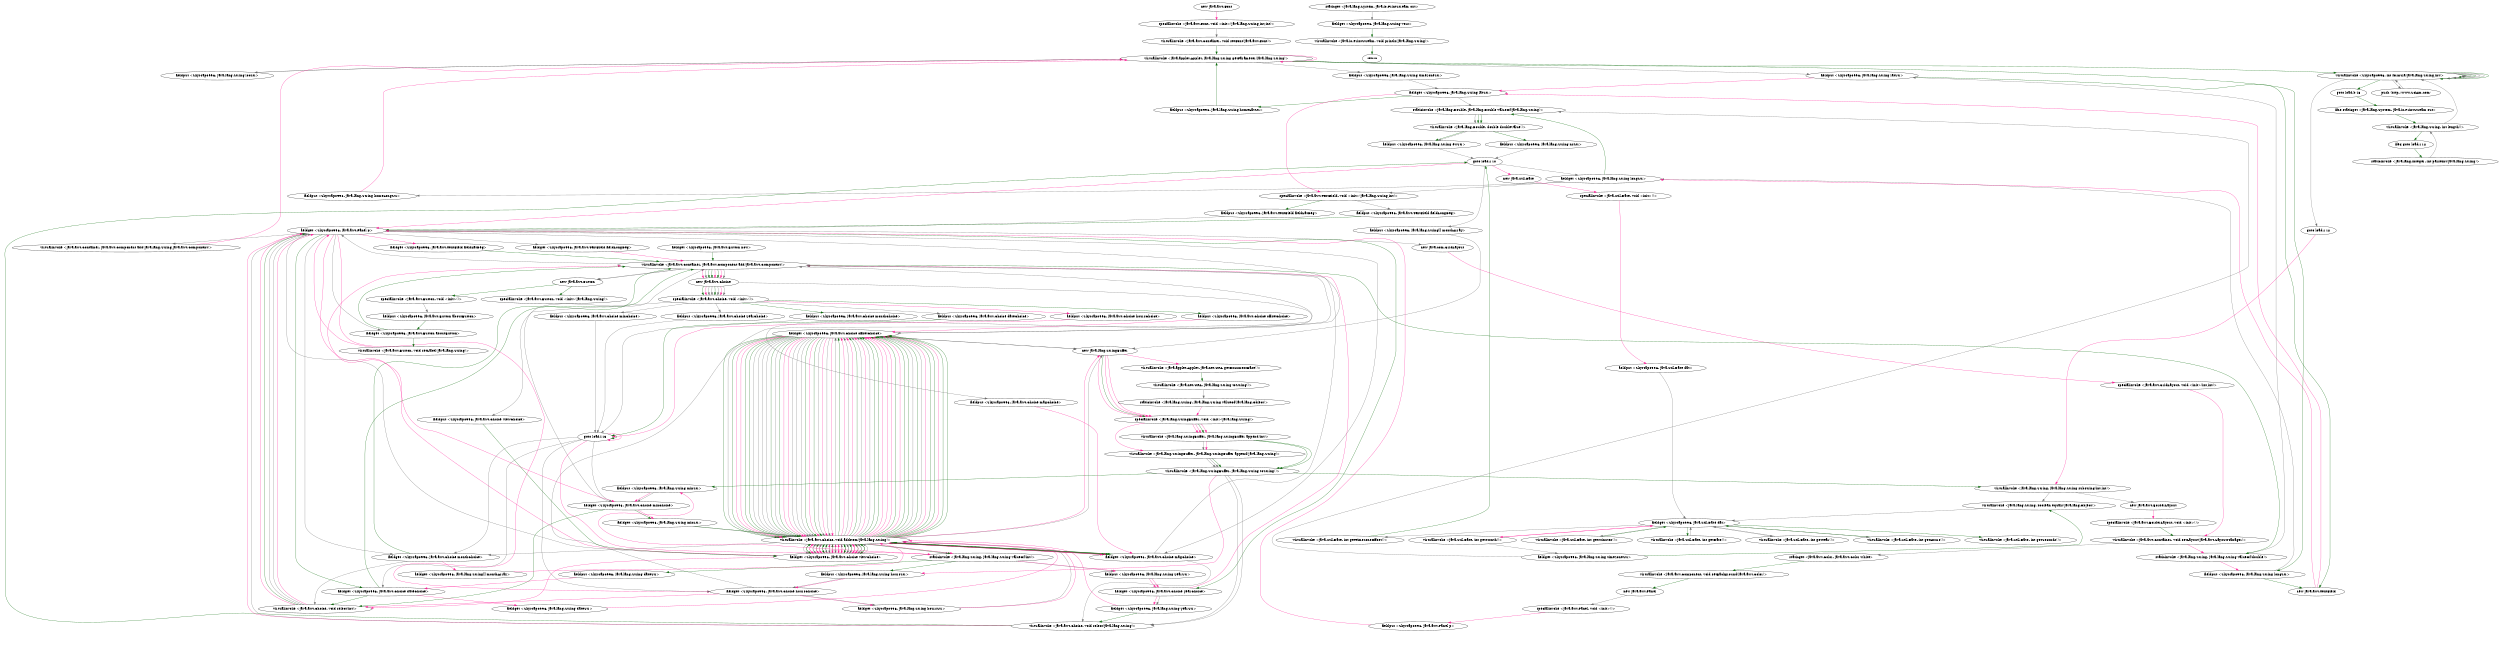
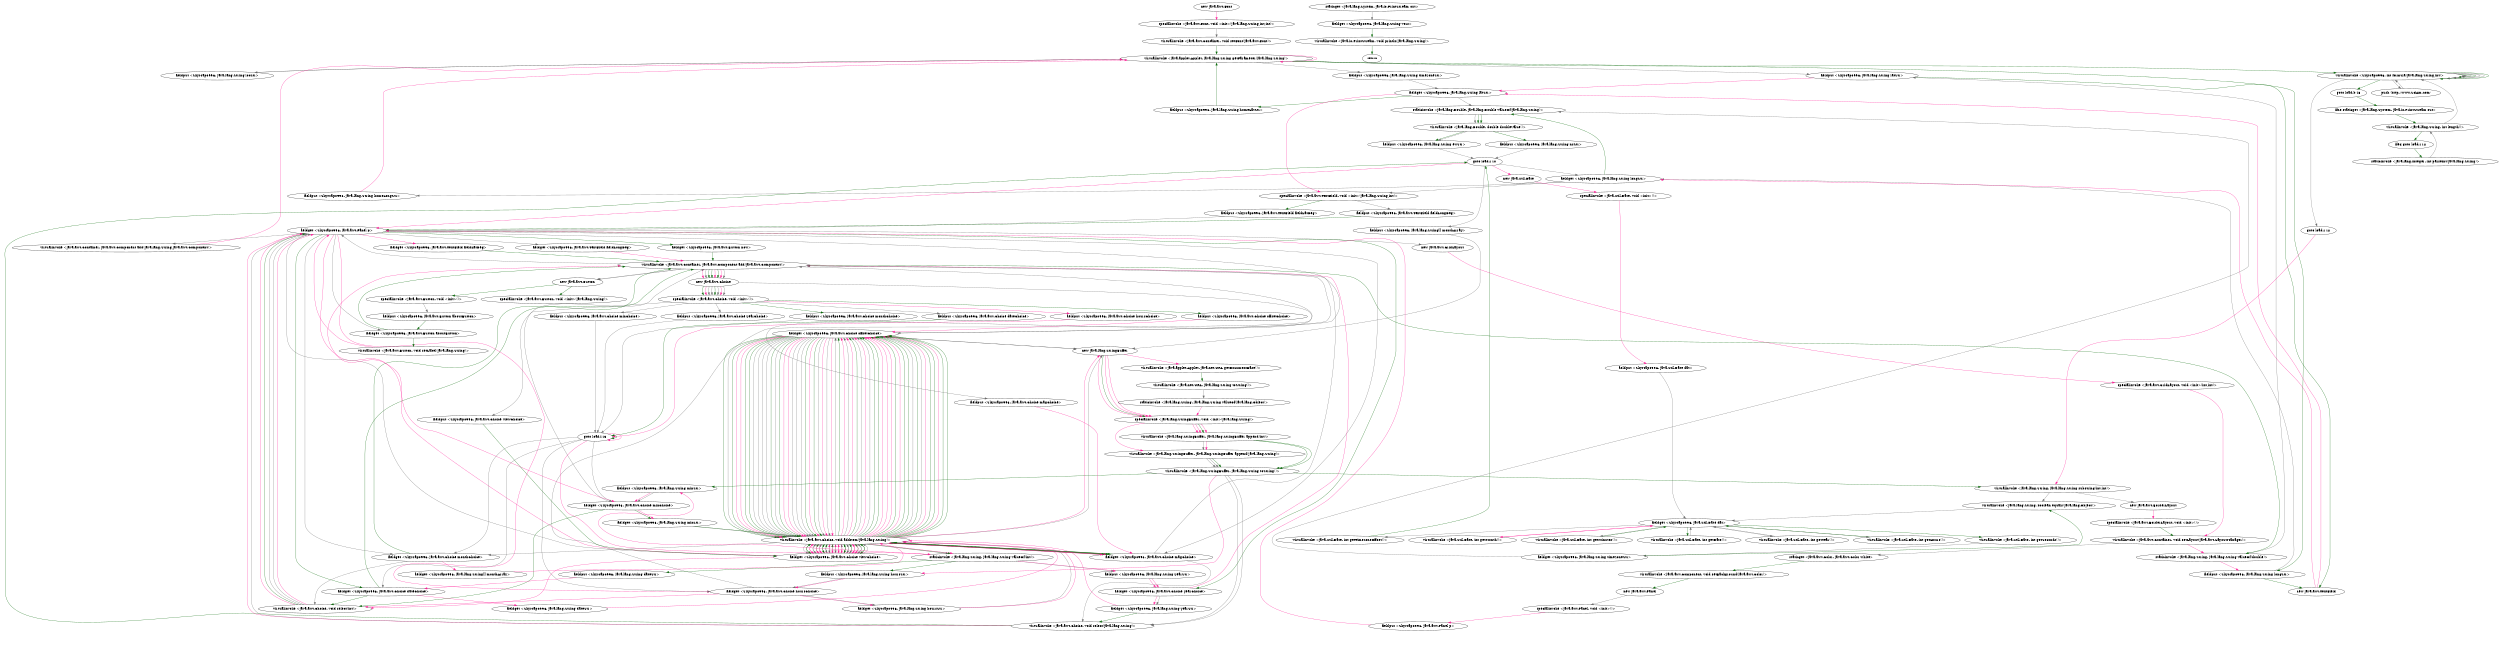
none -> (526, 238)
(1443, 248) -> (1443, 248)
(1522, 548) -> (1822, 550)
